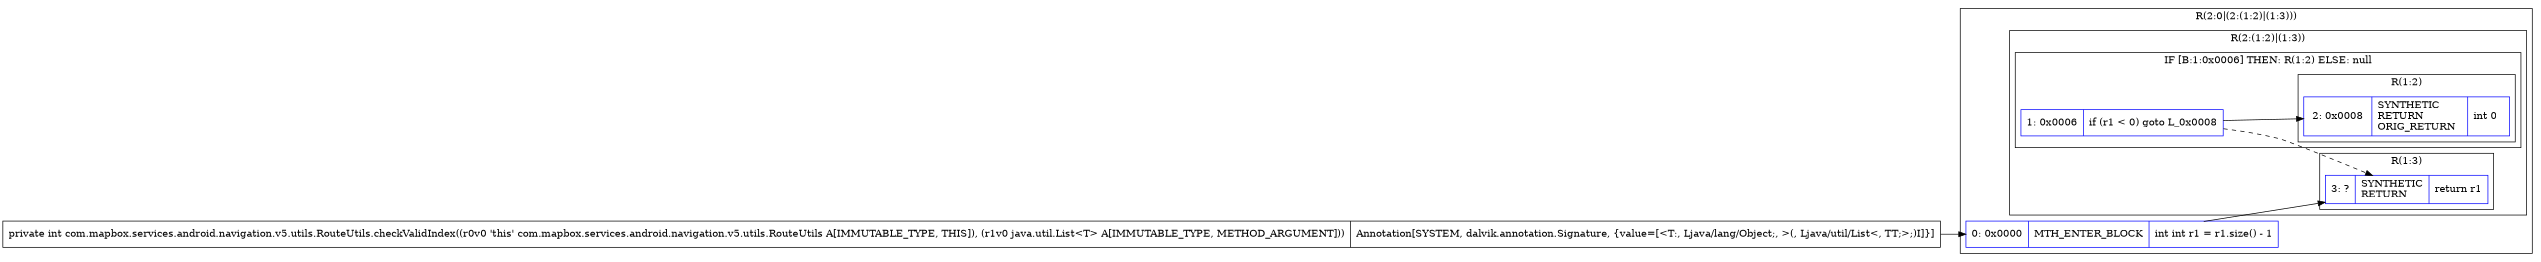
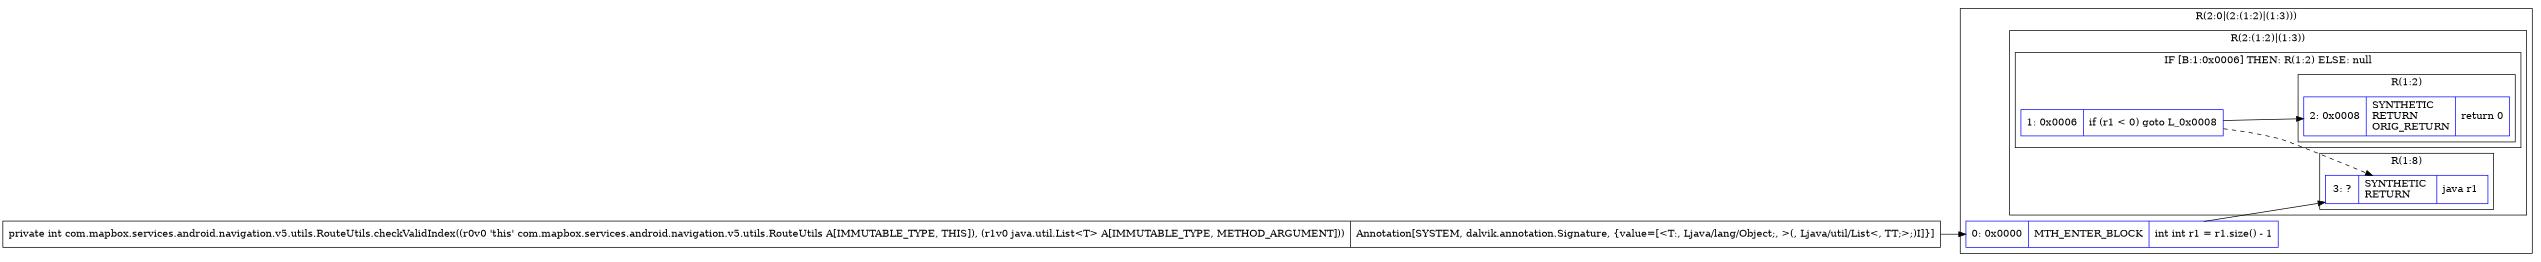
(2485, 116) -> (2483, 116)
(2407, 161) -> (2407, 161)
(2458, 189) -> (2460, 189)
